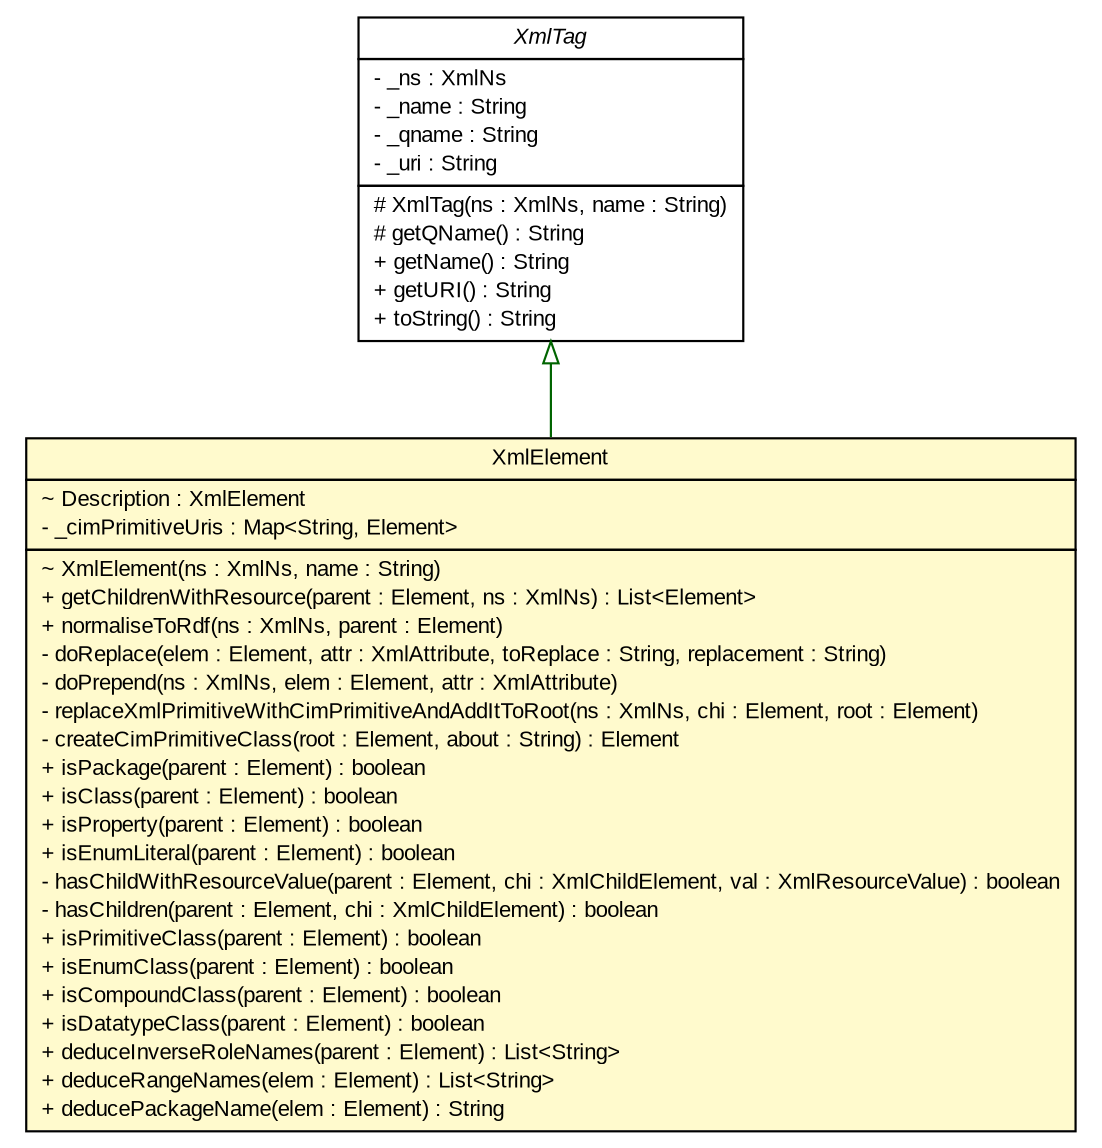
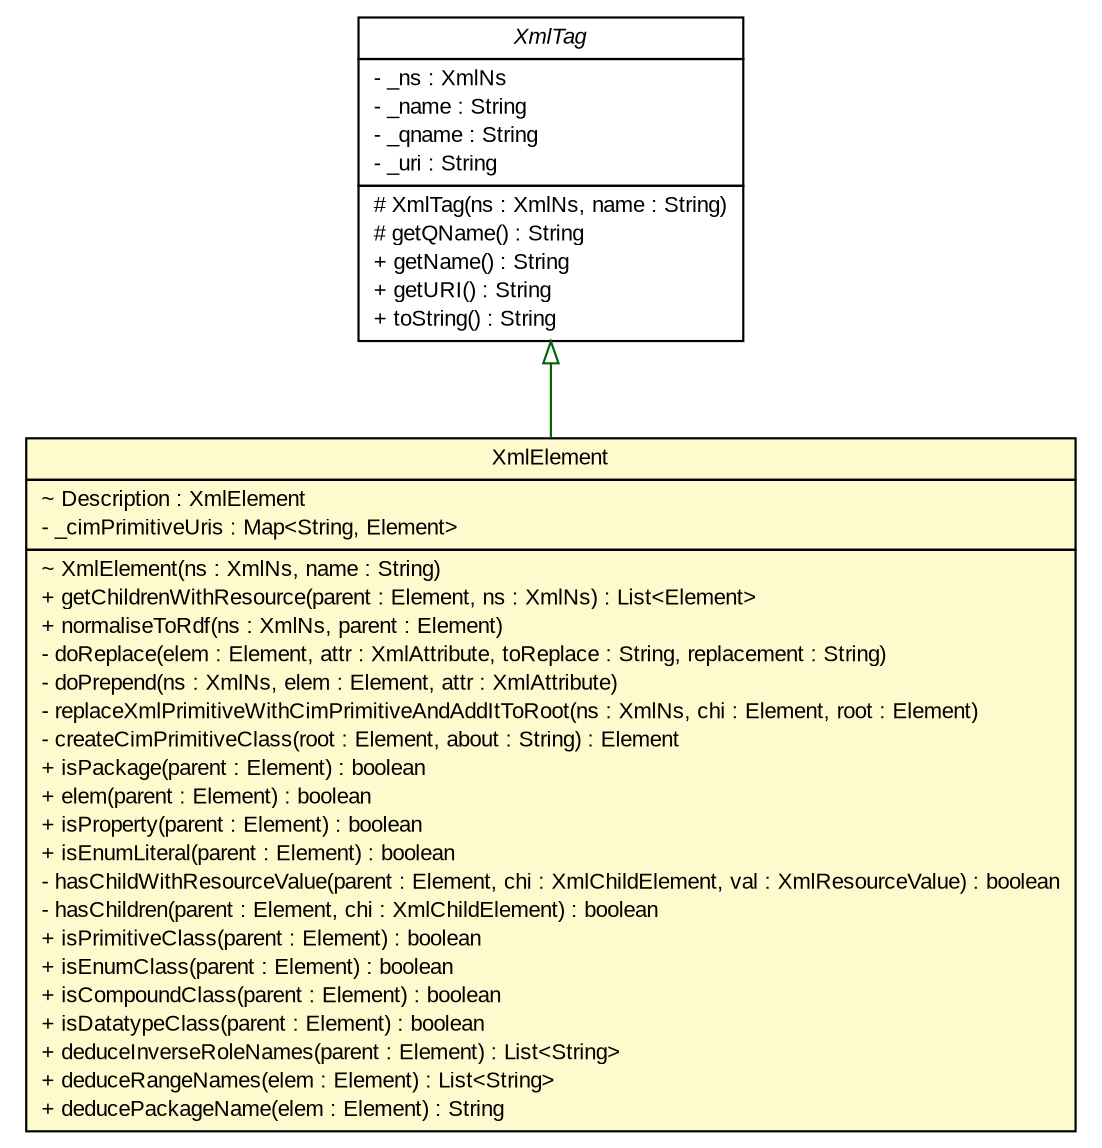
(220, 797) -> (207, 797)
